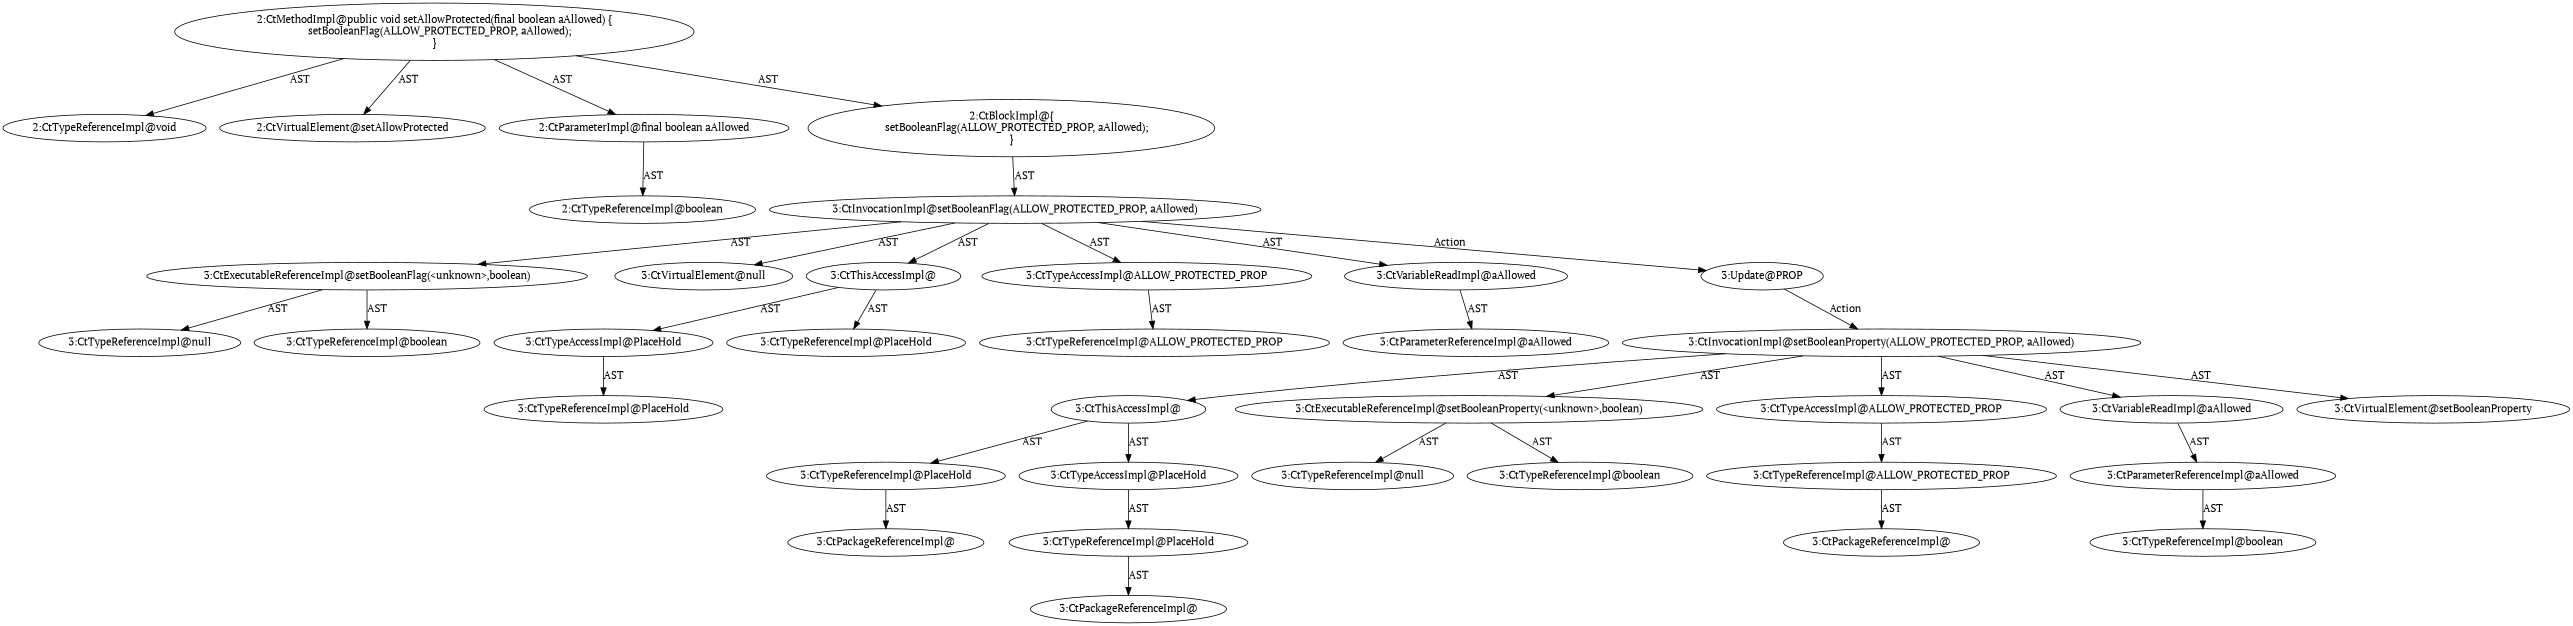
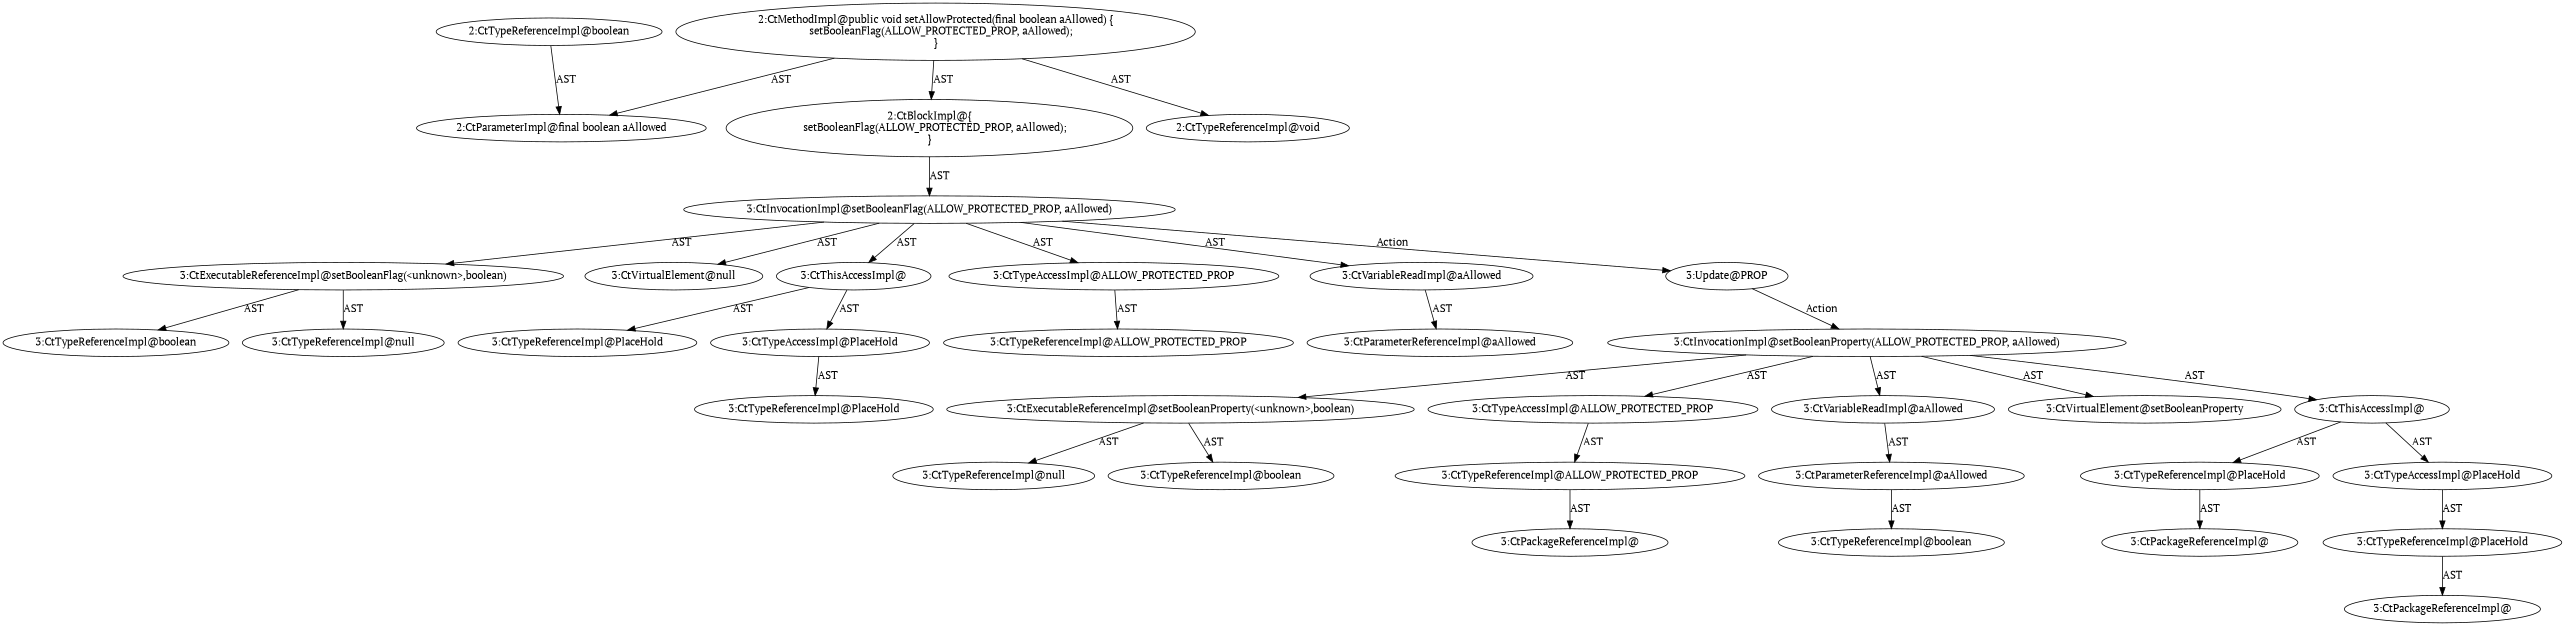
(352, 128) -> none
(643, 165) -> (555, 76)
